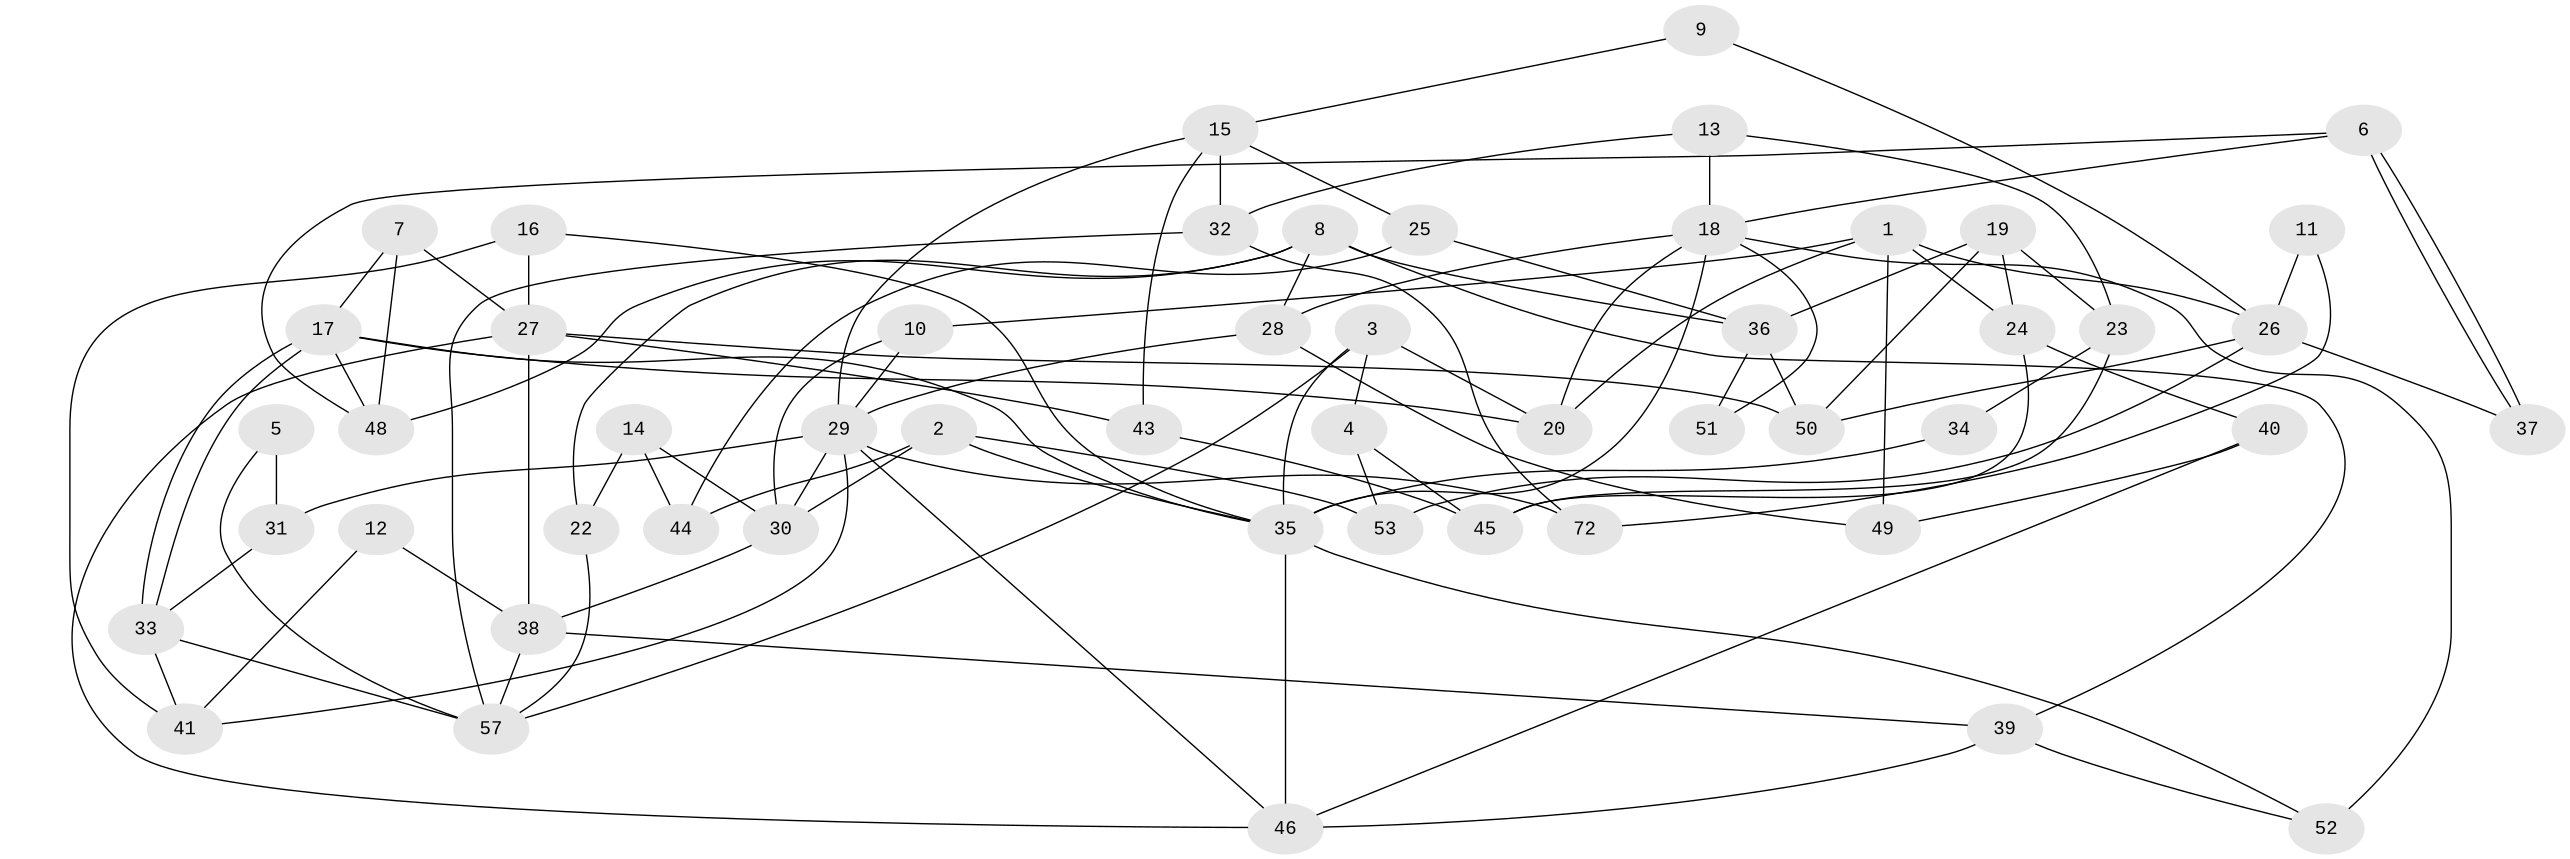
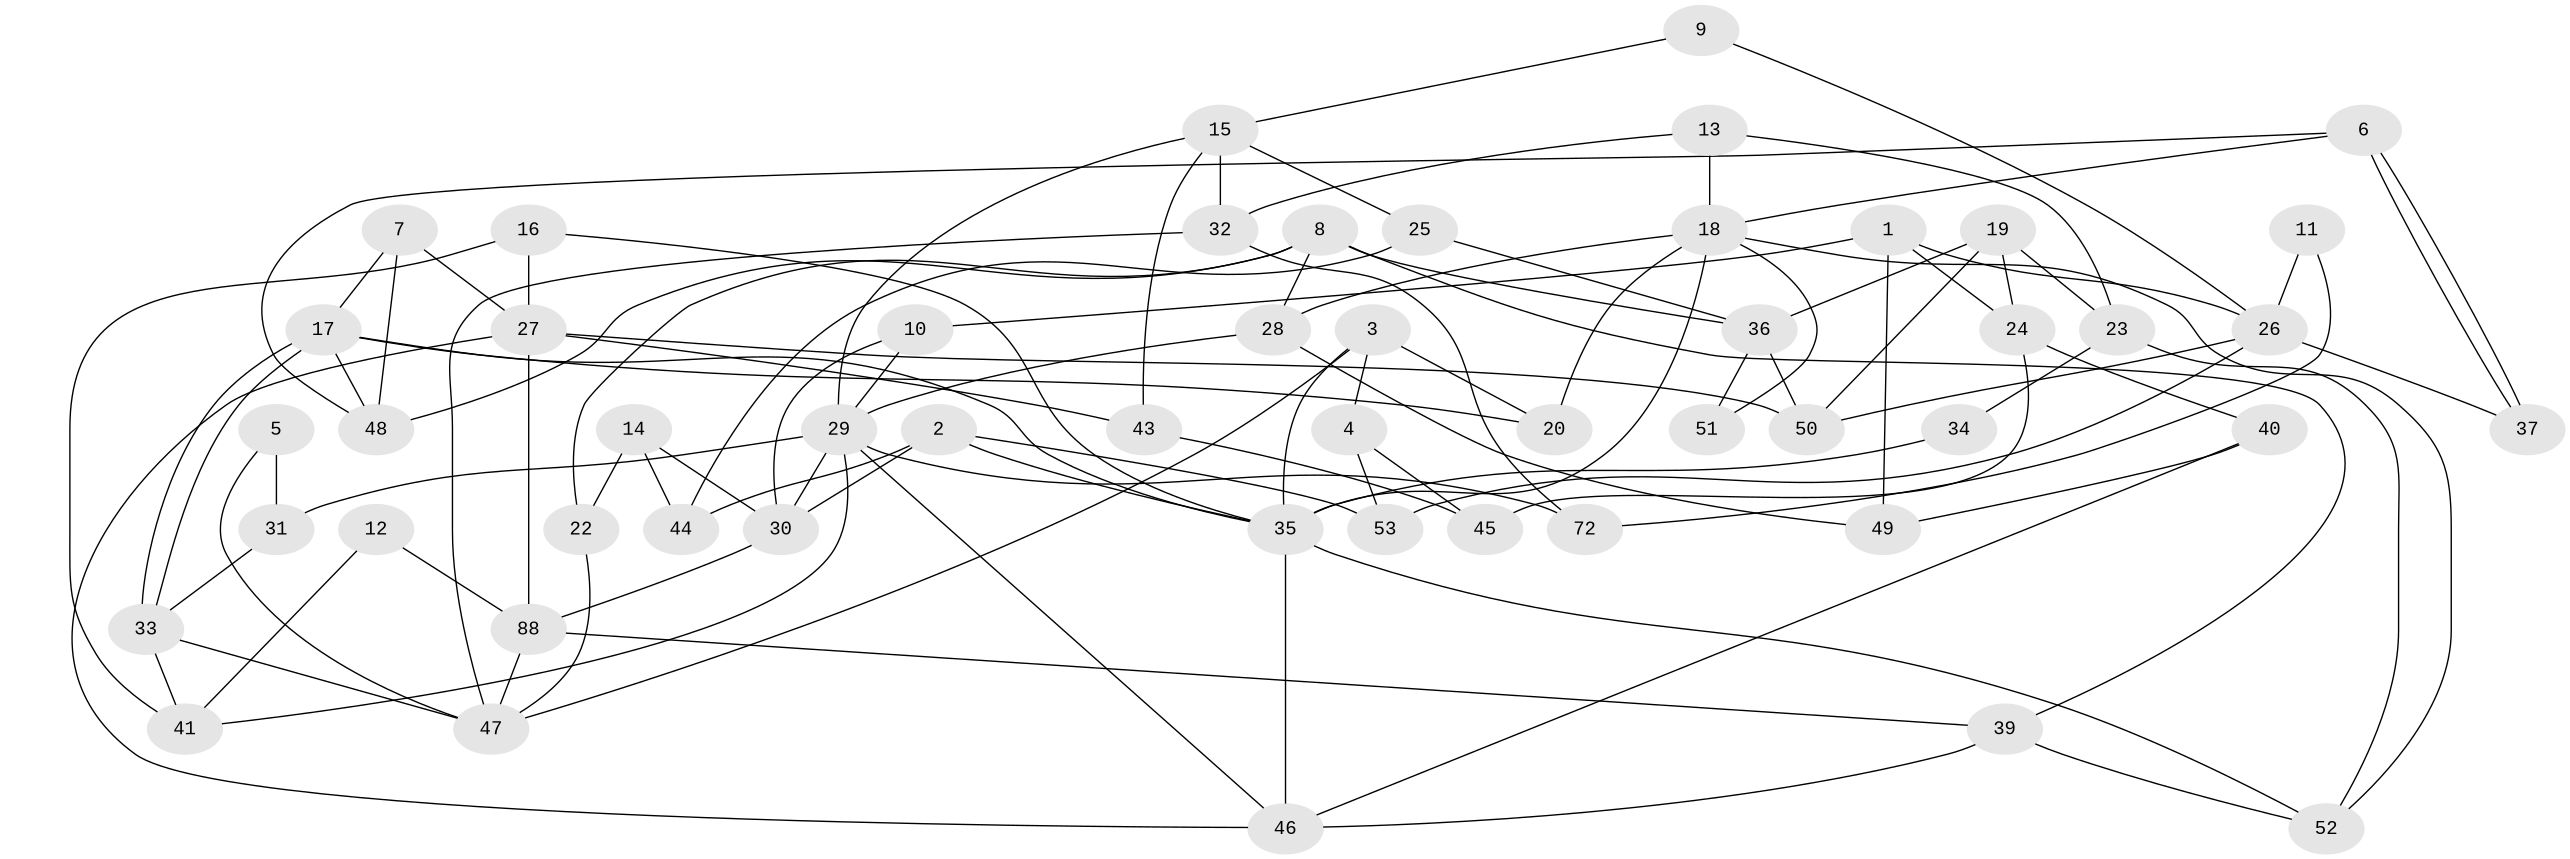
(1712, 304) -> none
(1839, 489) -> (2399, 490)
(529, 629) -> (529, 629)
(491, 729) -> (491, 729)
